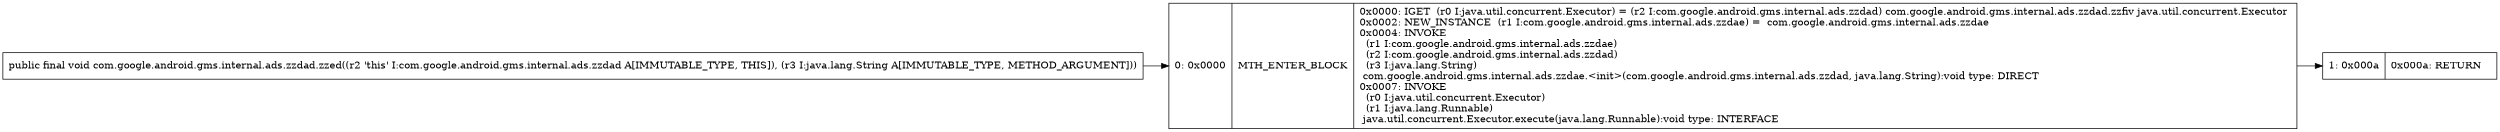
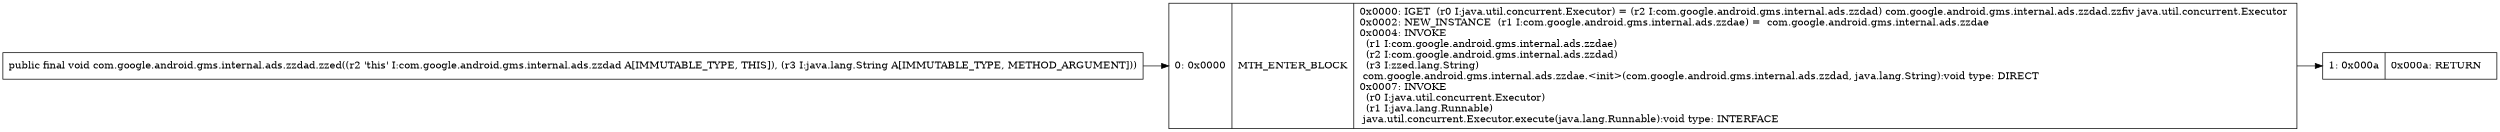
(1418, 66) -> (1419, 66)
